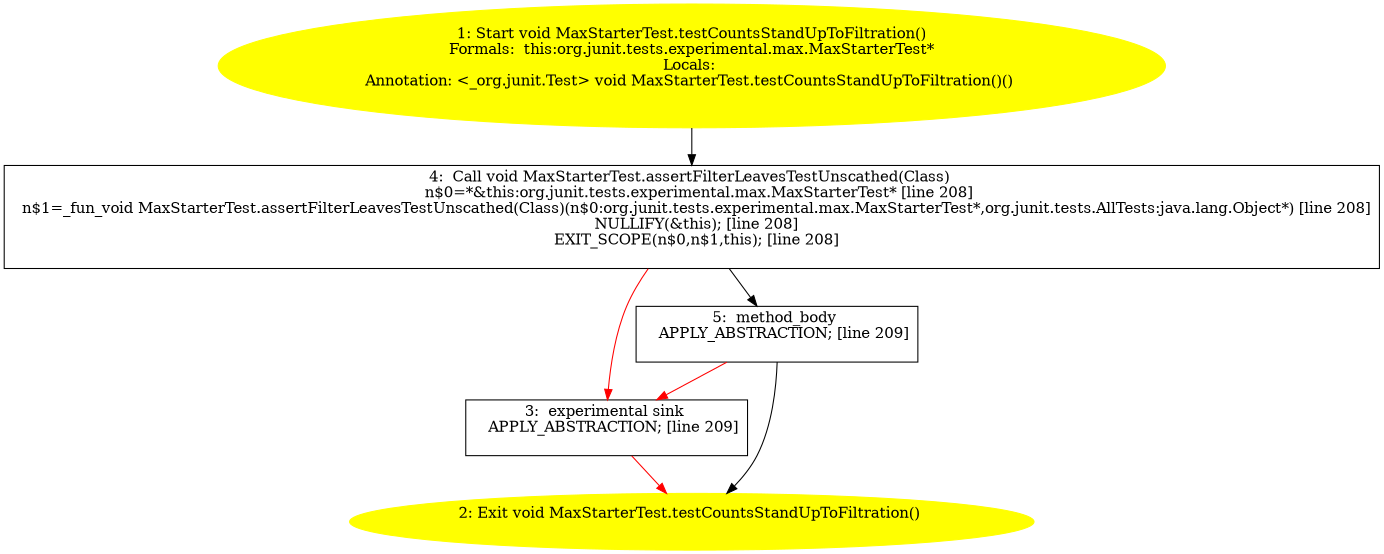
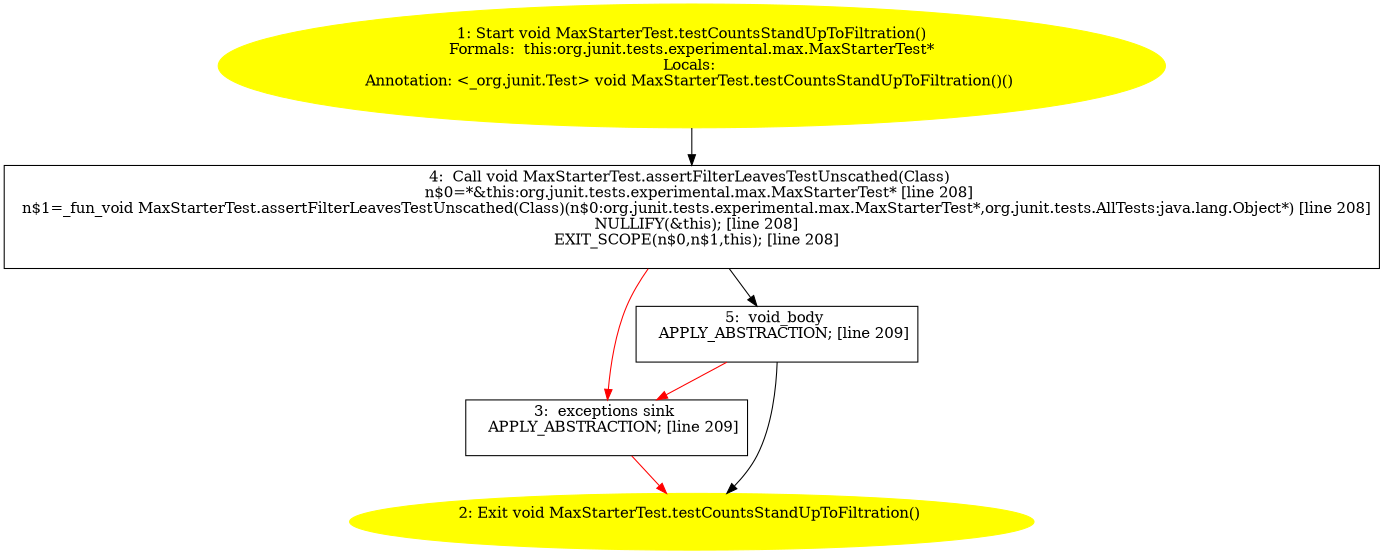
(777, 334) -> (777, 334)
(607, 428) -> (607, 428)
